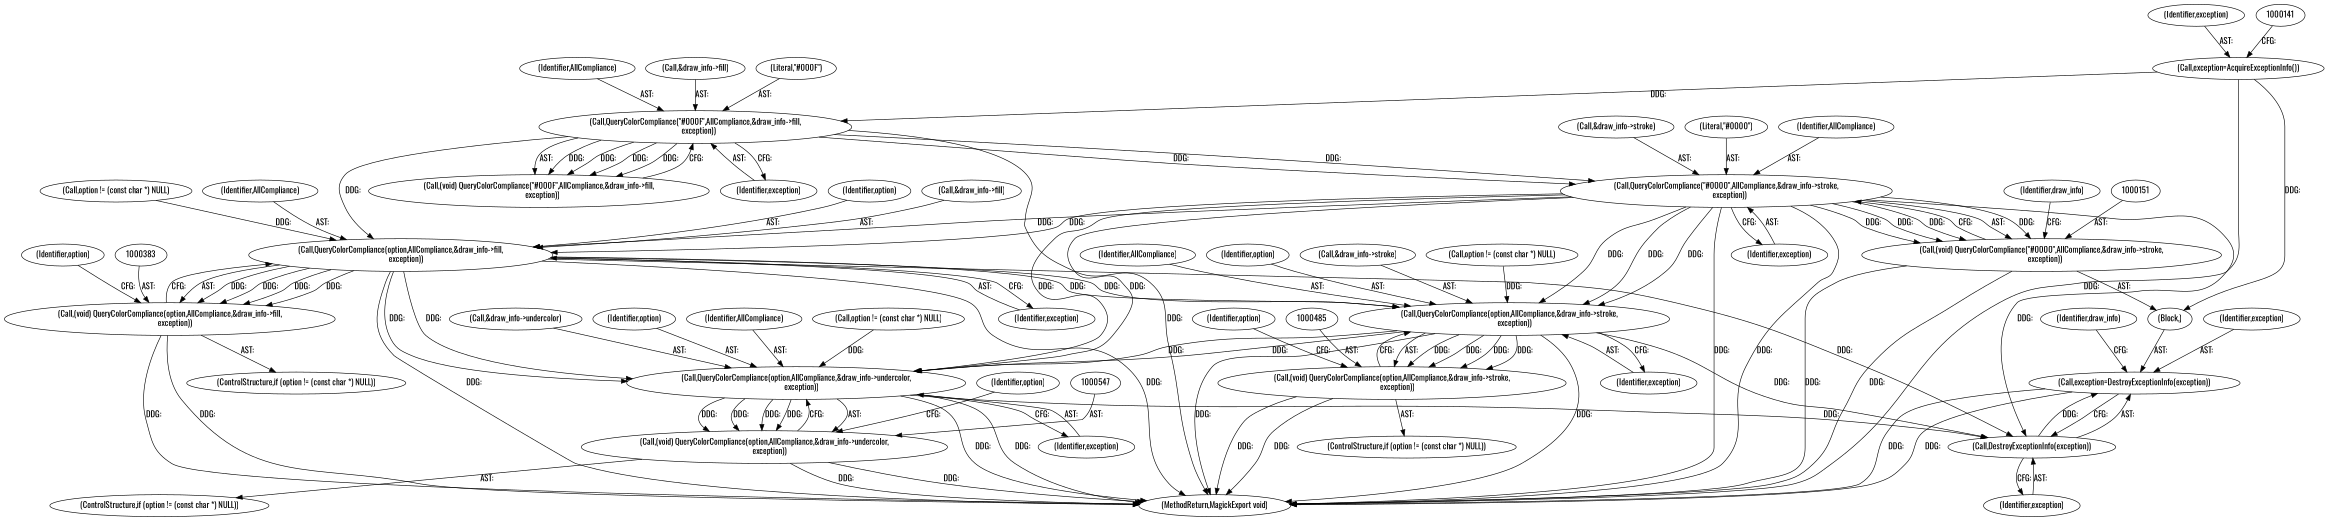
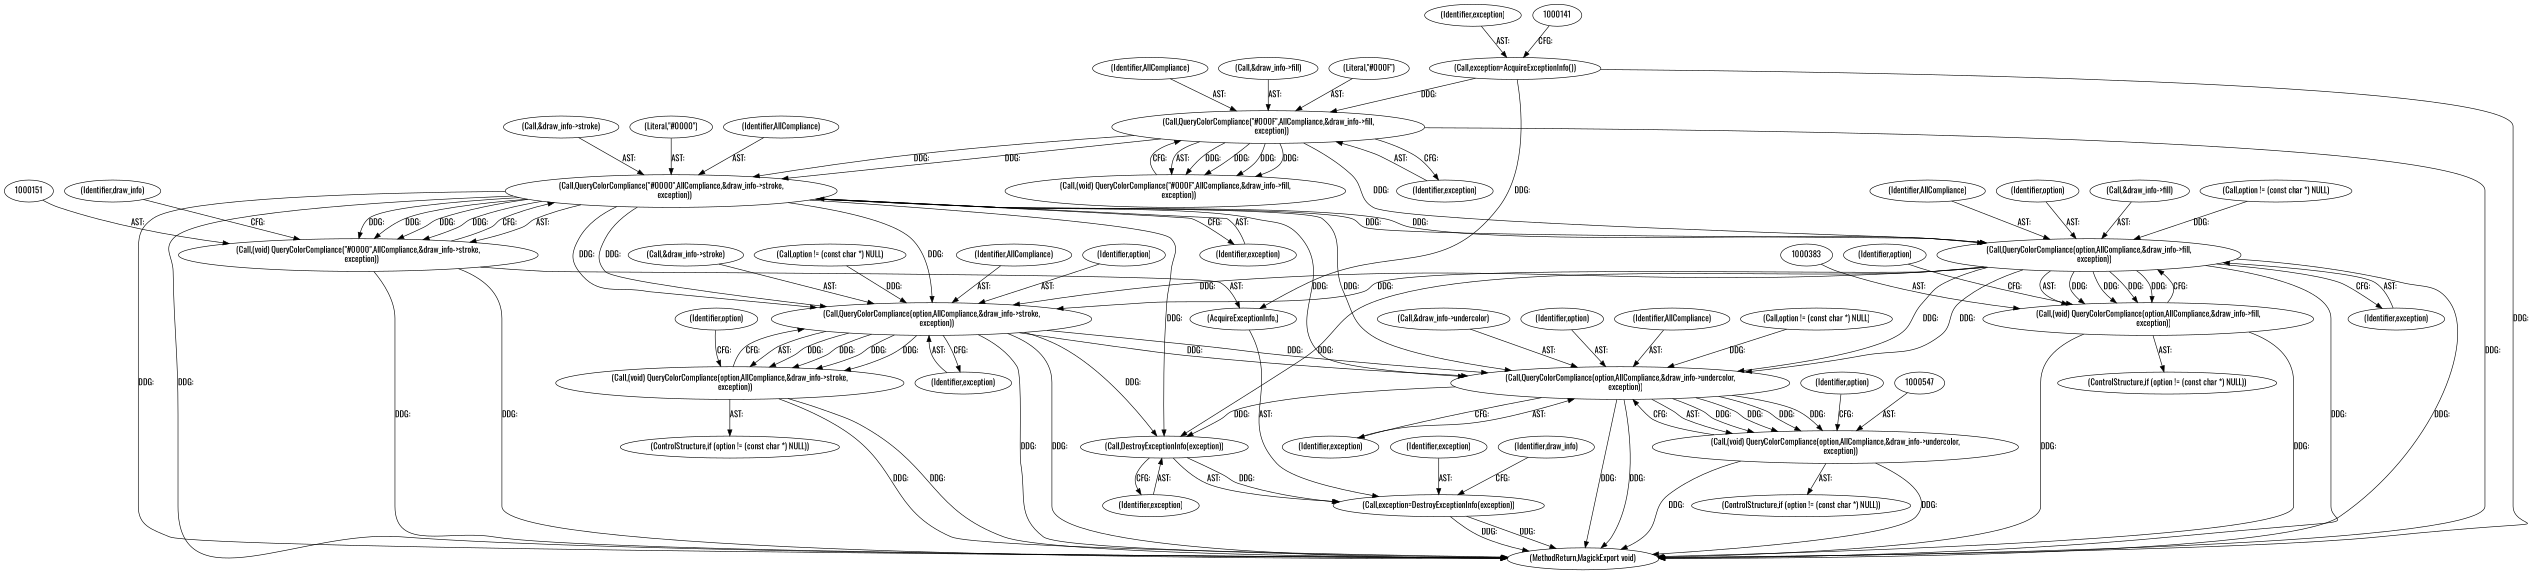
(1312, 319) -> none
(2170, 319) -> (1243, 319)
(2088, 414) -> none
